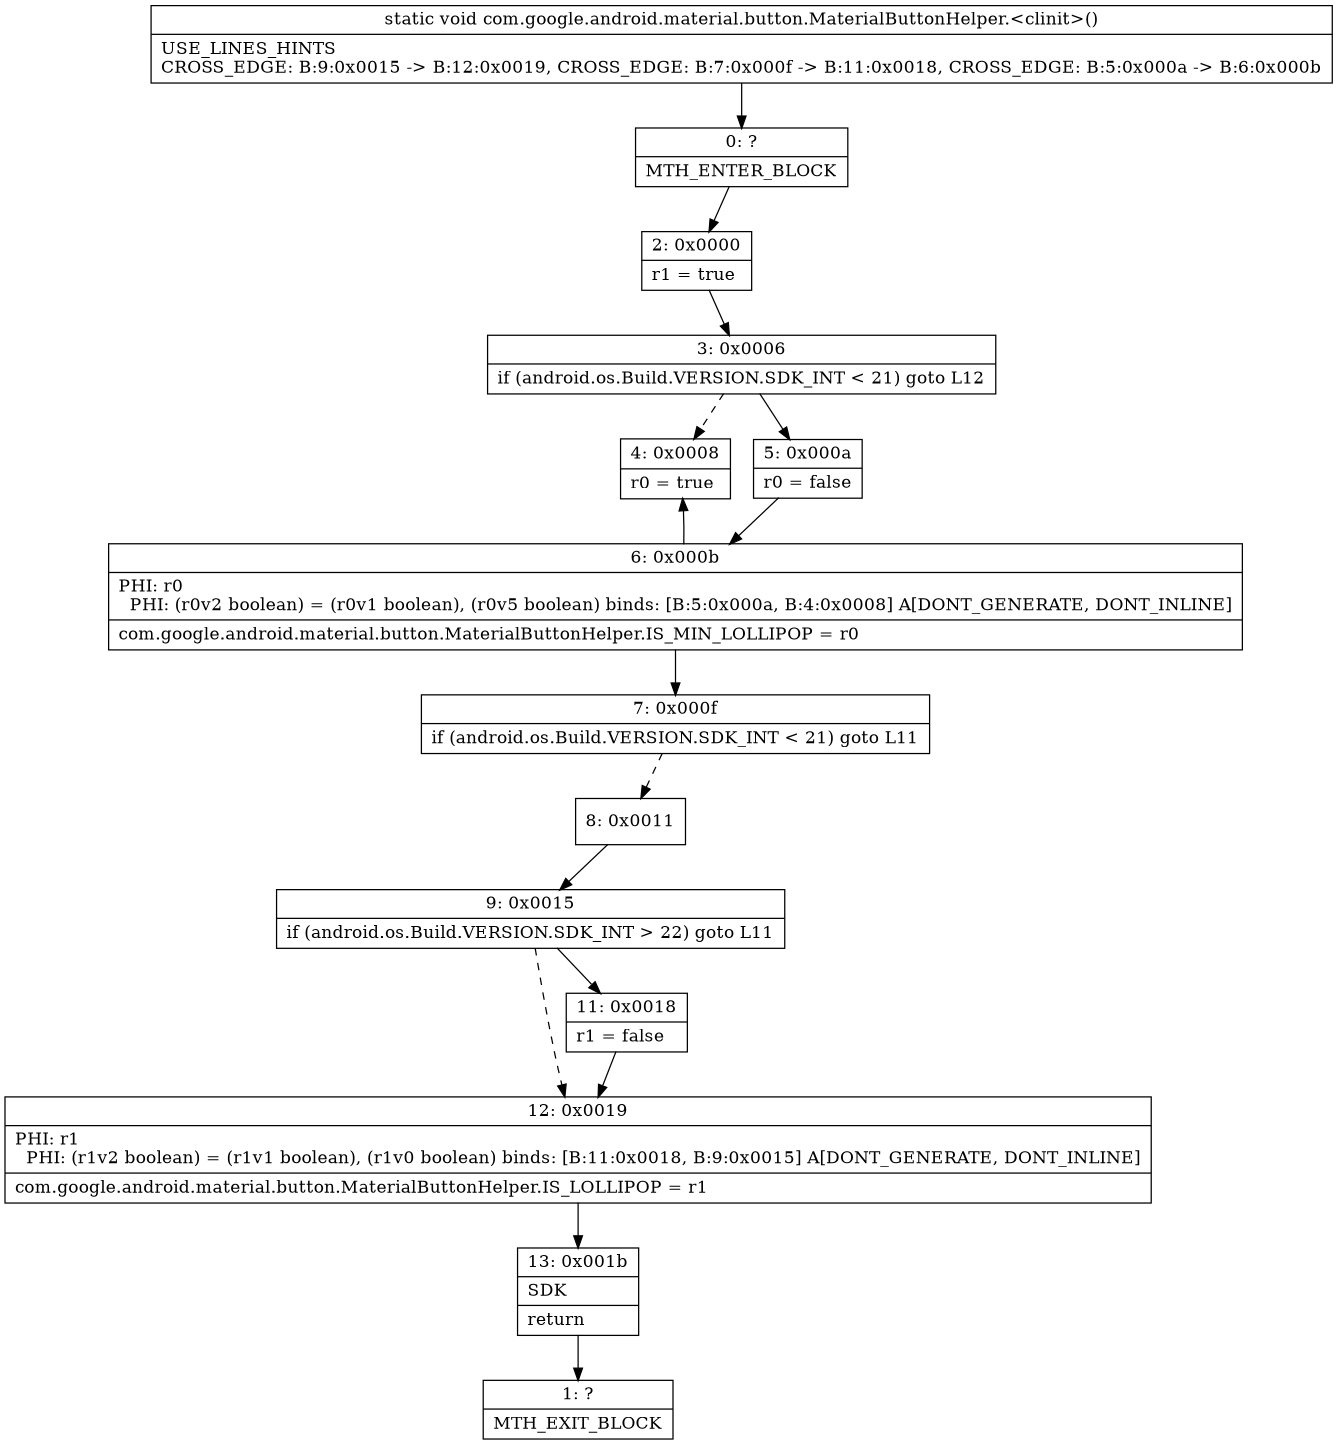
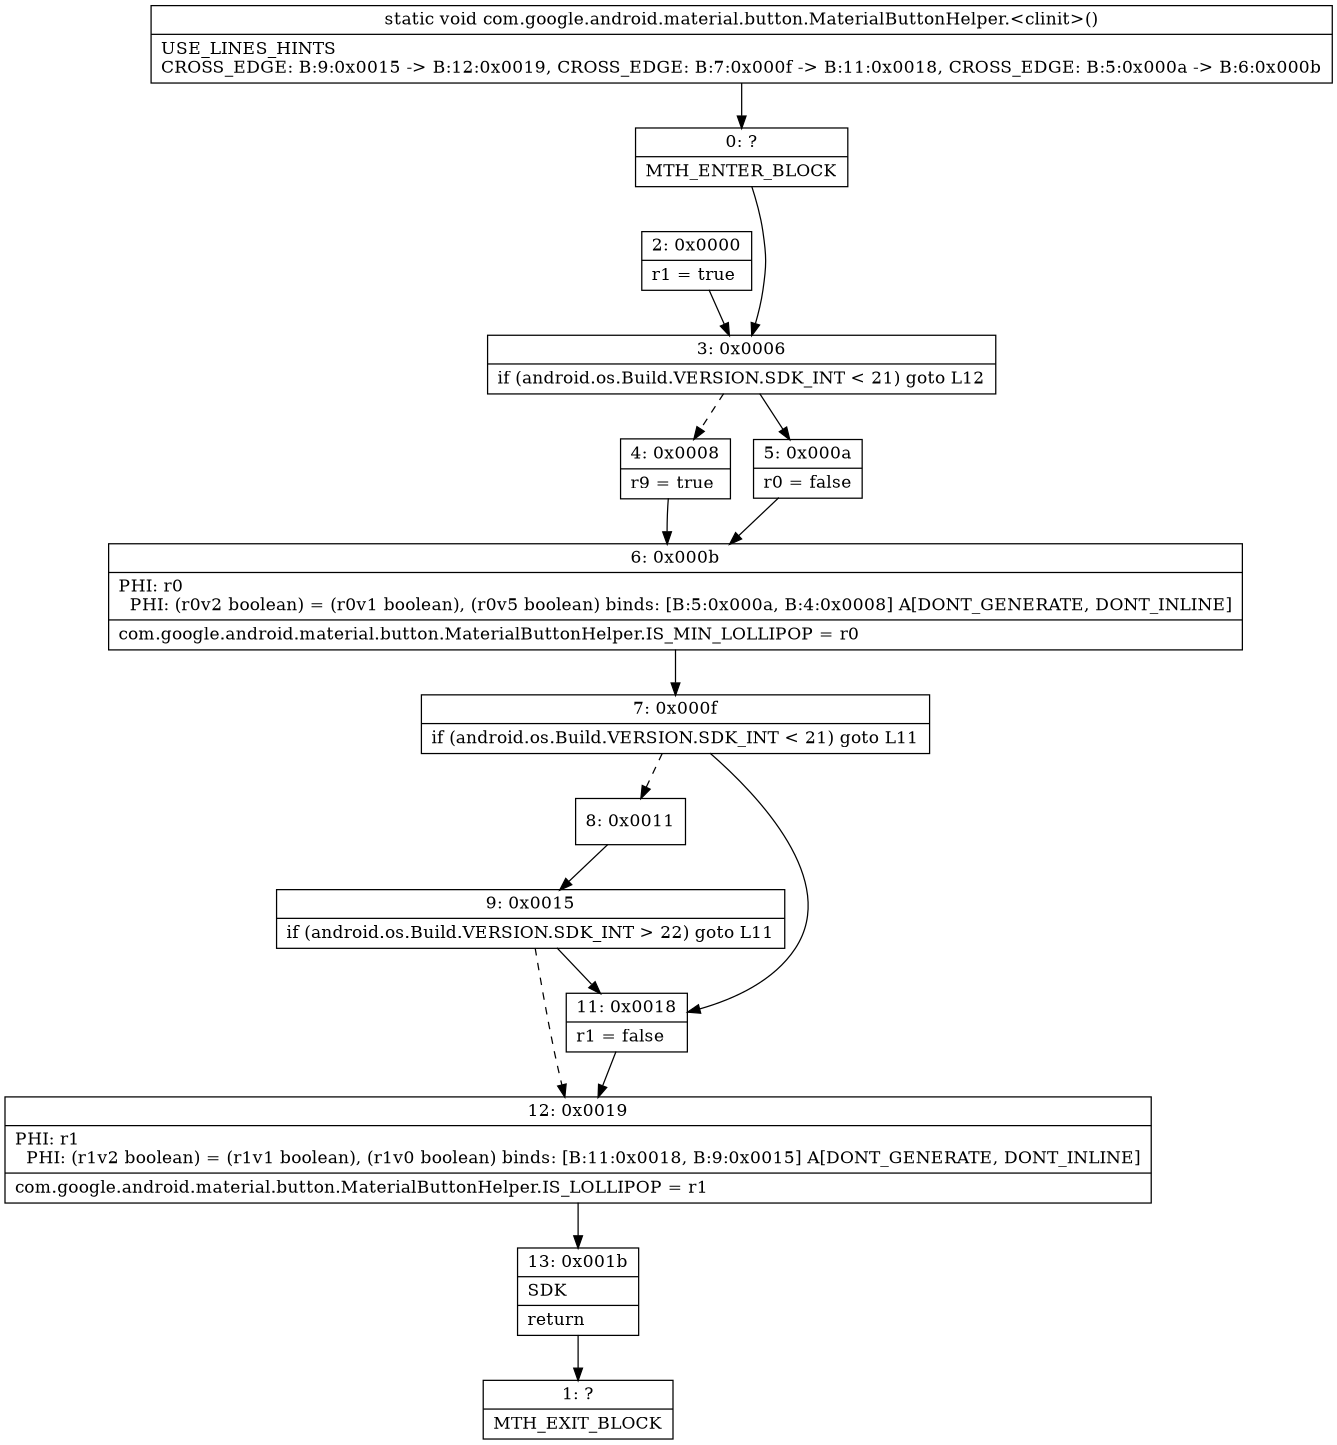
(722, 203) -> (765, 255)
(672, 483) -> (672, 483)
(684, 528) -> (667, 515)
none -> (807, 893)
